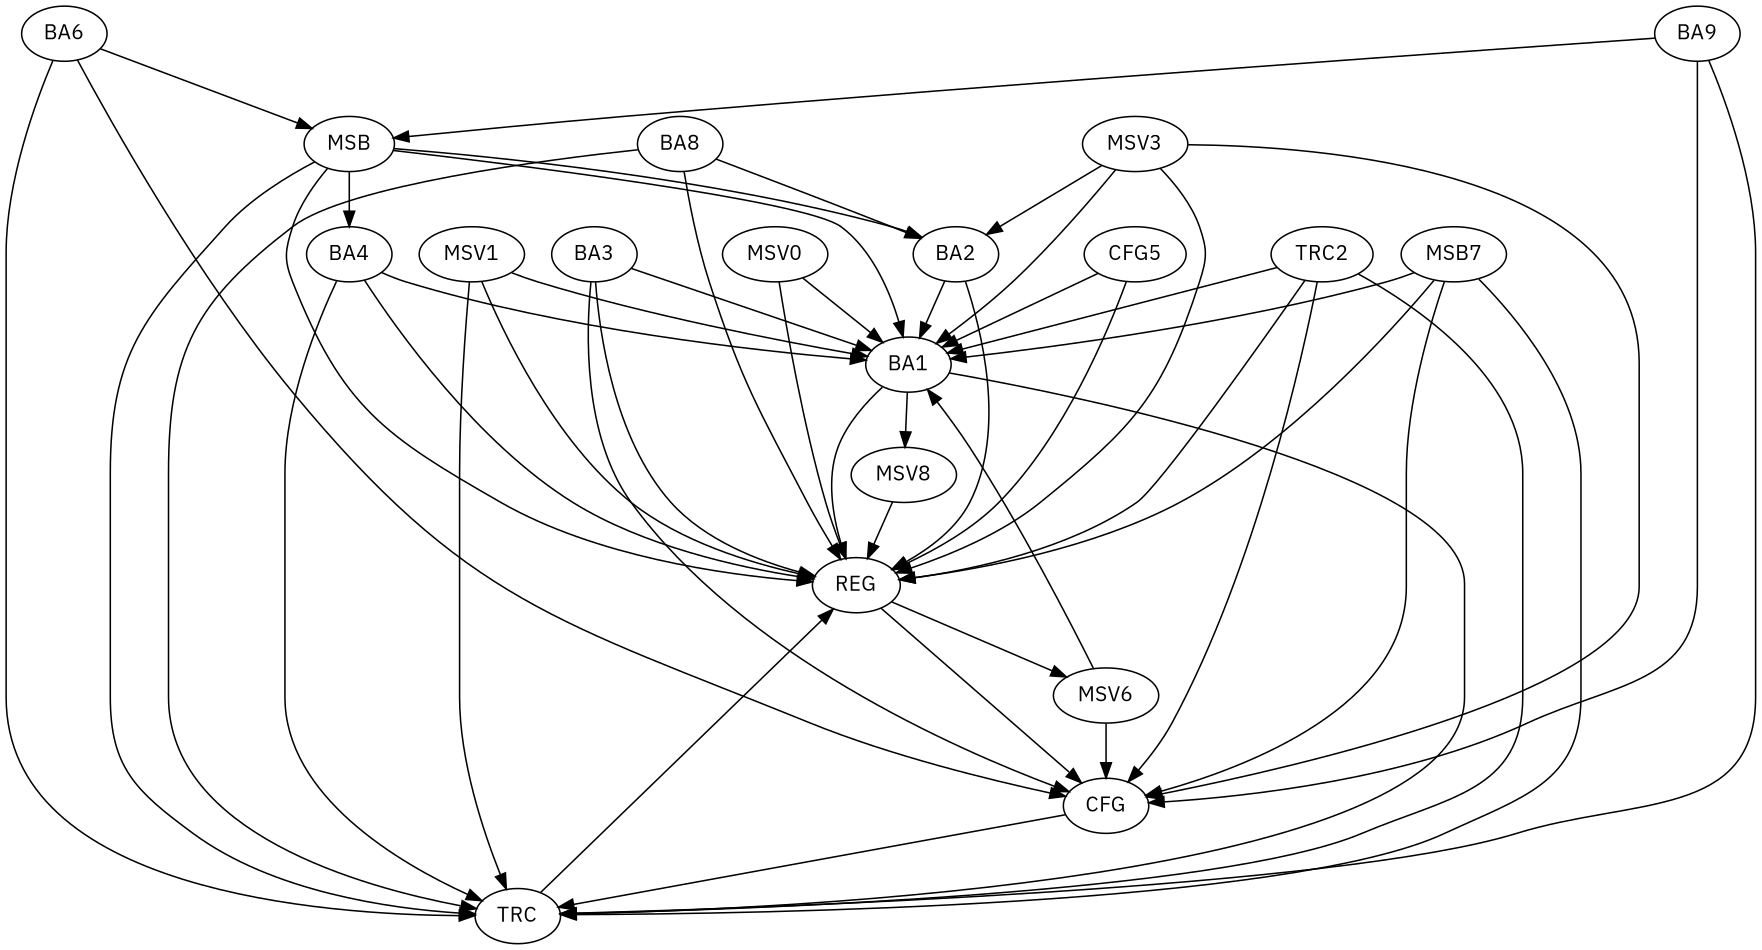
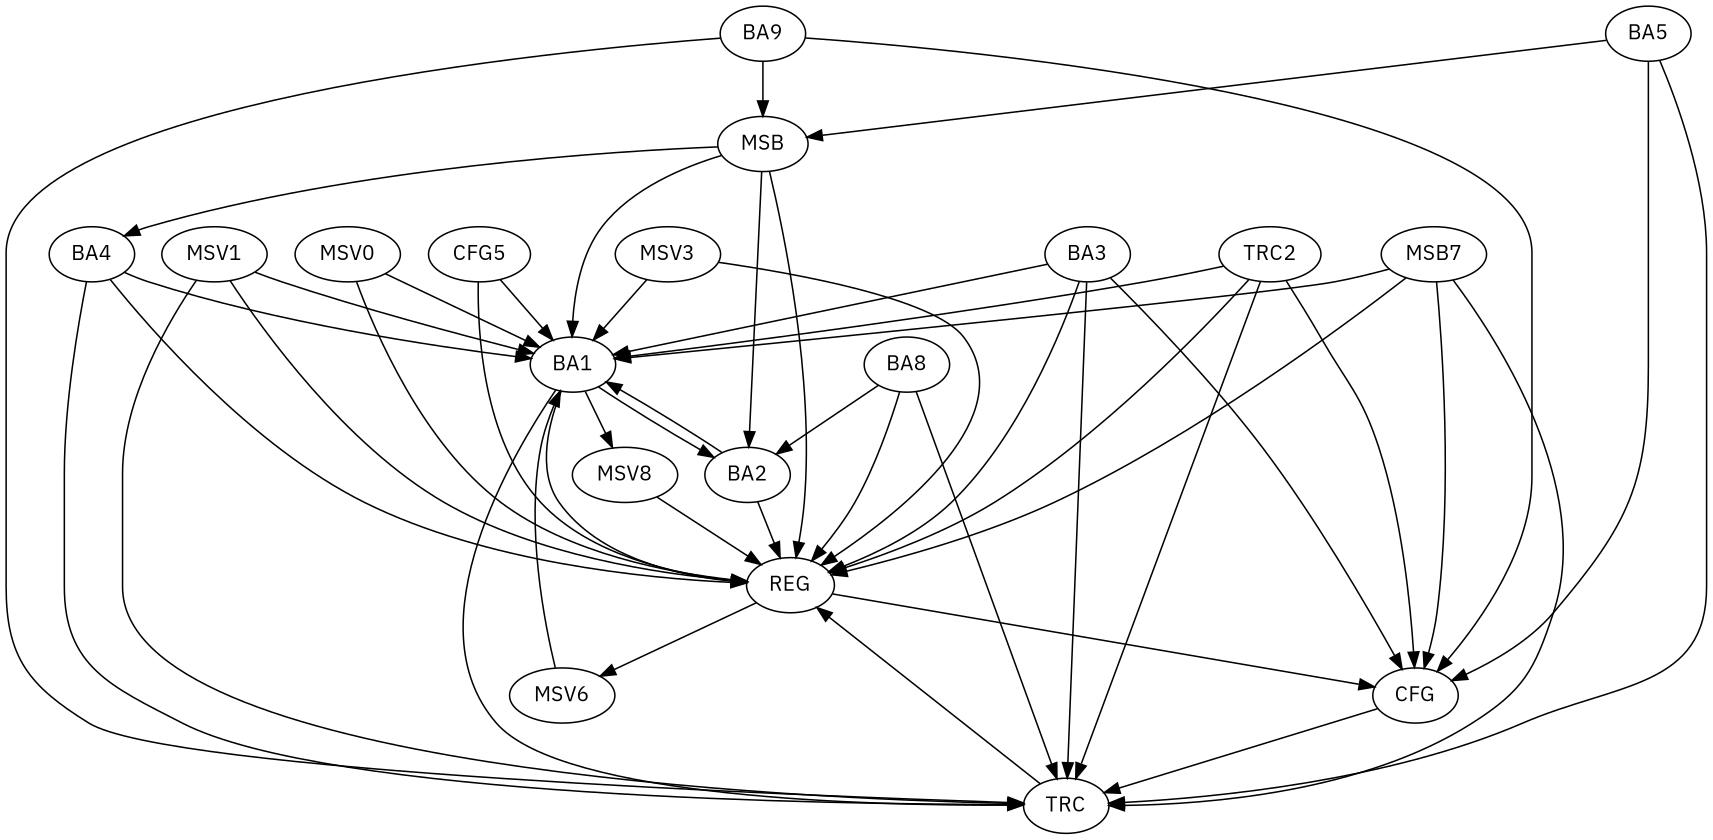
(64, 34) -> (1648, 34)
(1051, 196) -> (649, 419)
(1639, 469) -> none
(110, 614) -> (1077, 522)
(1106, 743) -> none
